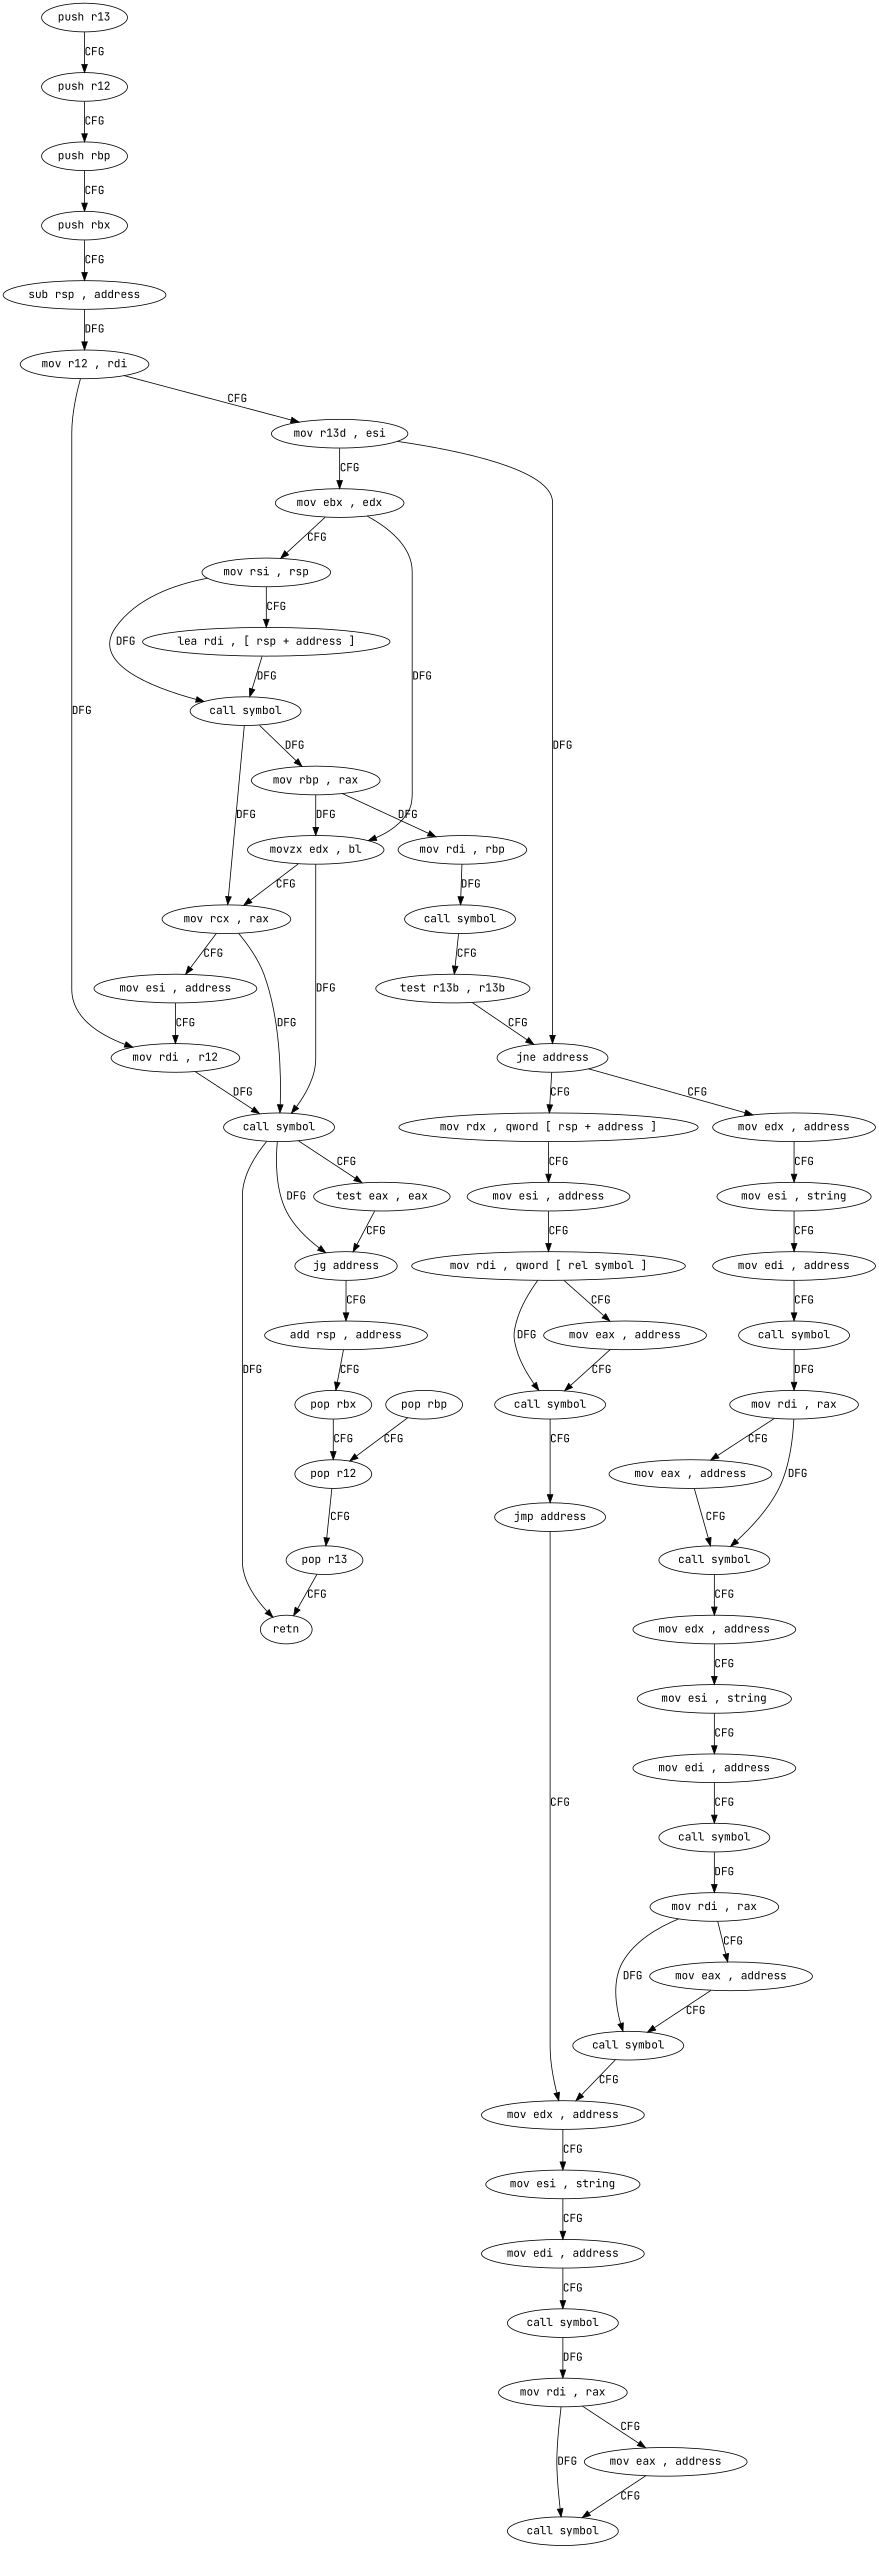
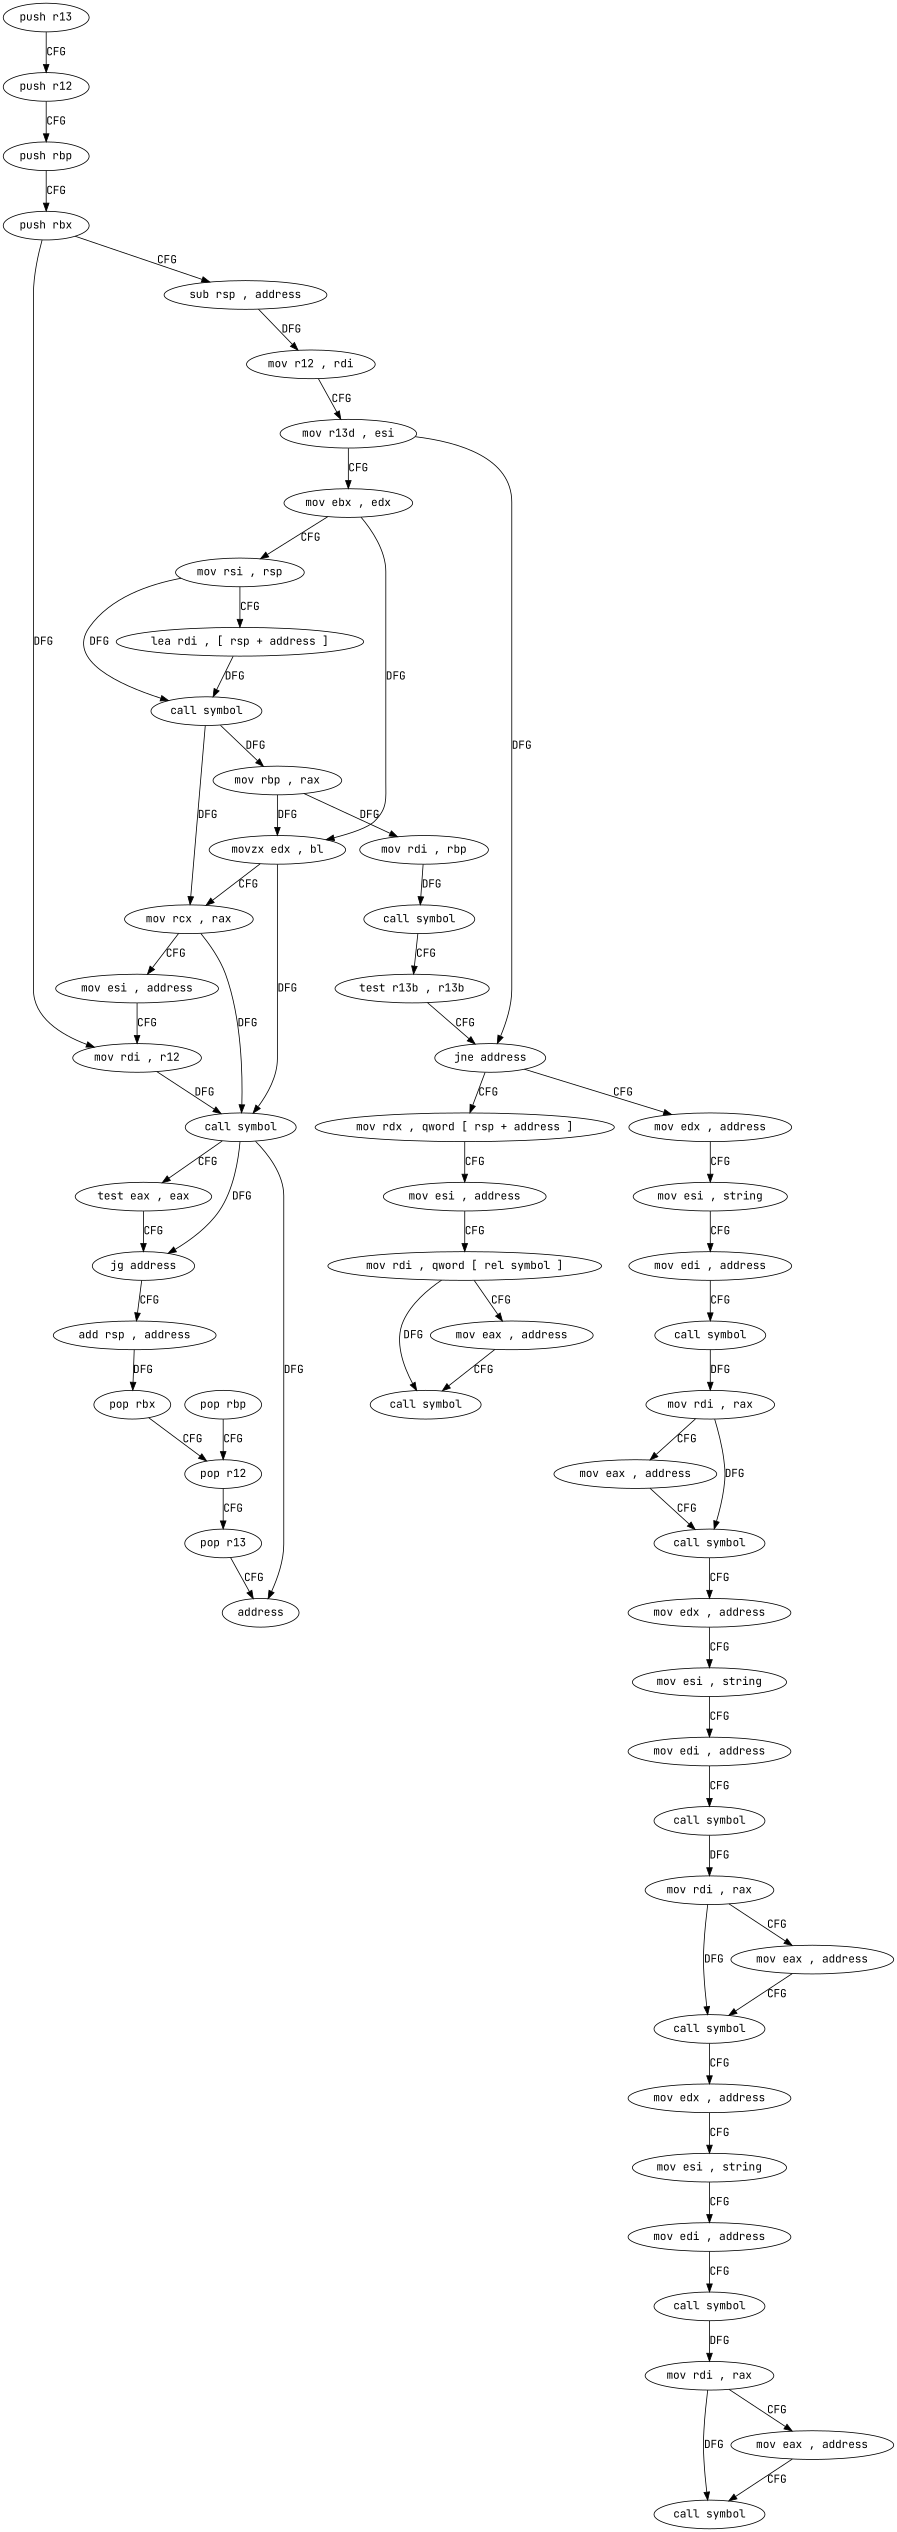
(72, 724) -> (33, 655)
(350, 1370) -> (143, 1370)
(550, 1517) -> none
(286, 1630) -> (261, 1613)
